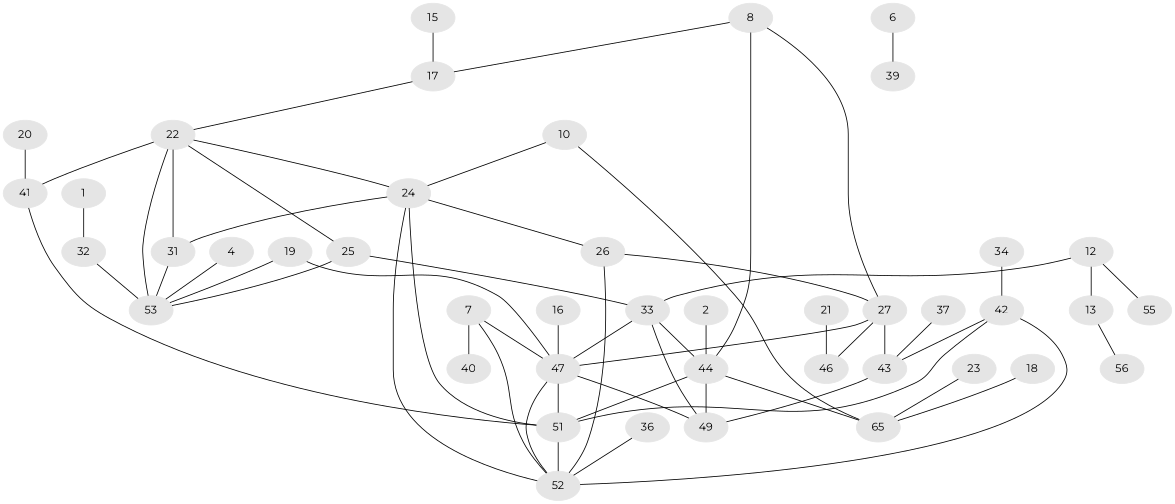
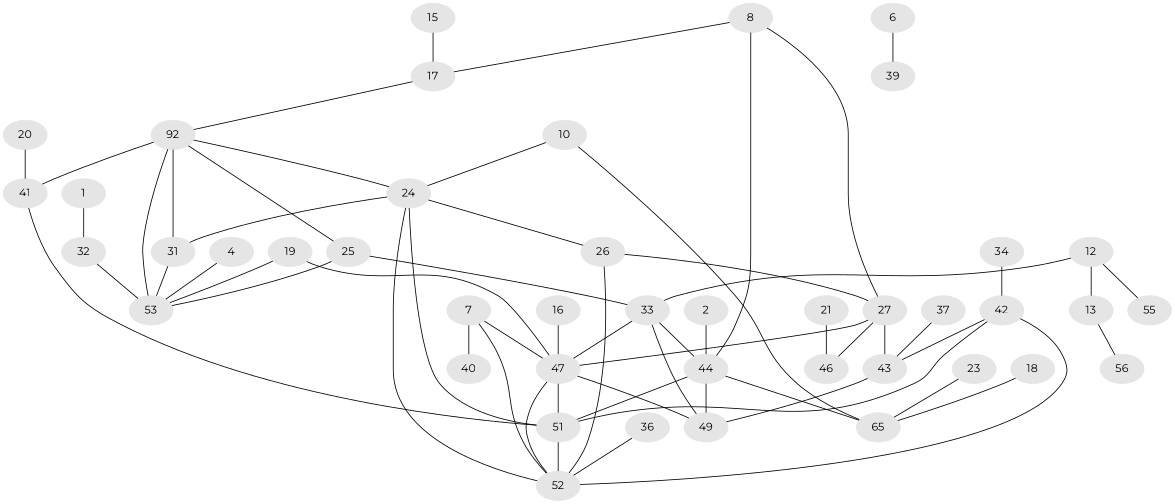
(173, 135) -> (173, 135)
